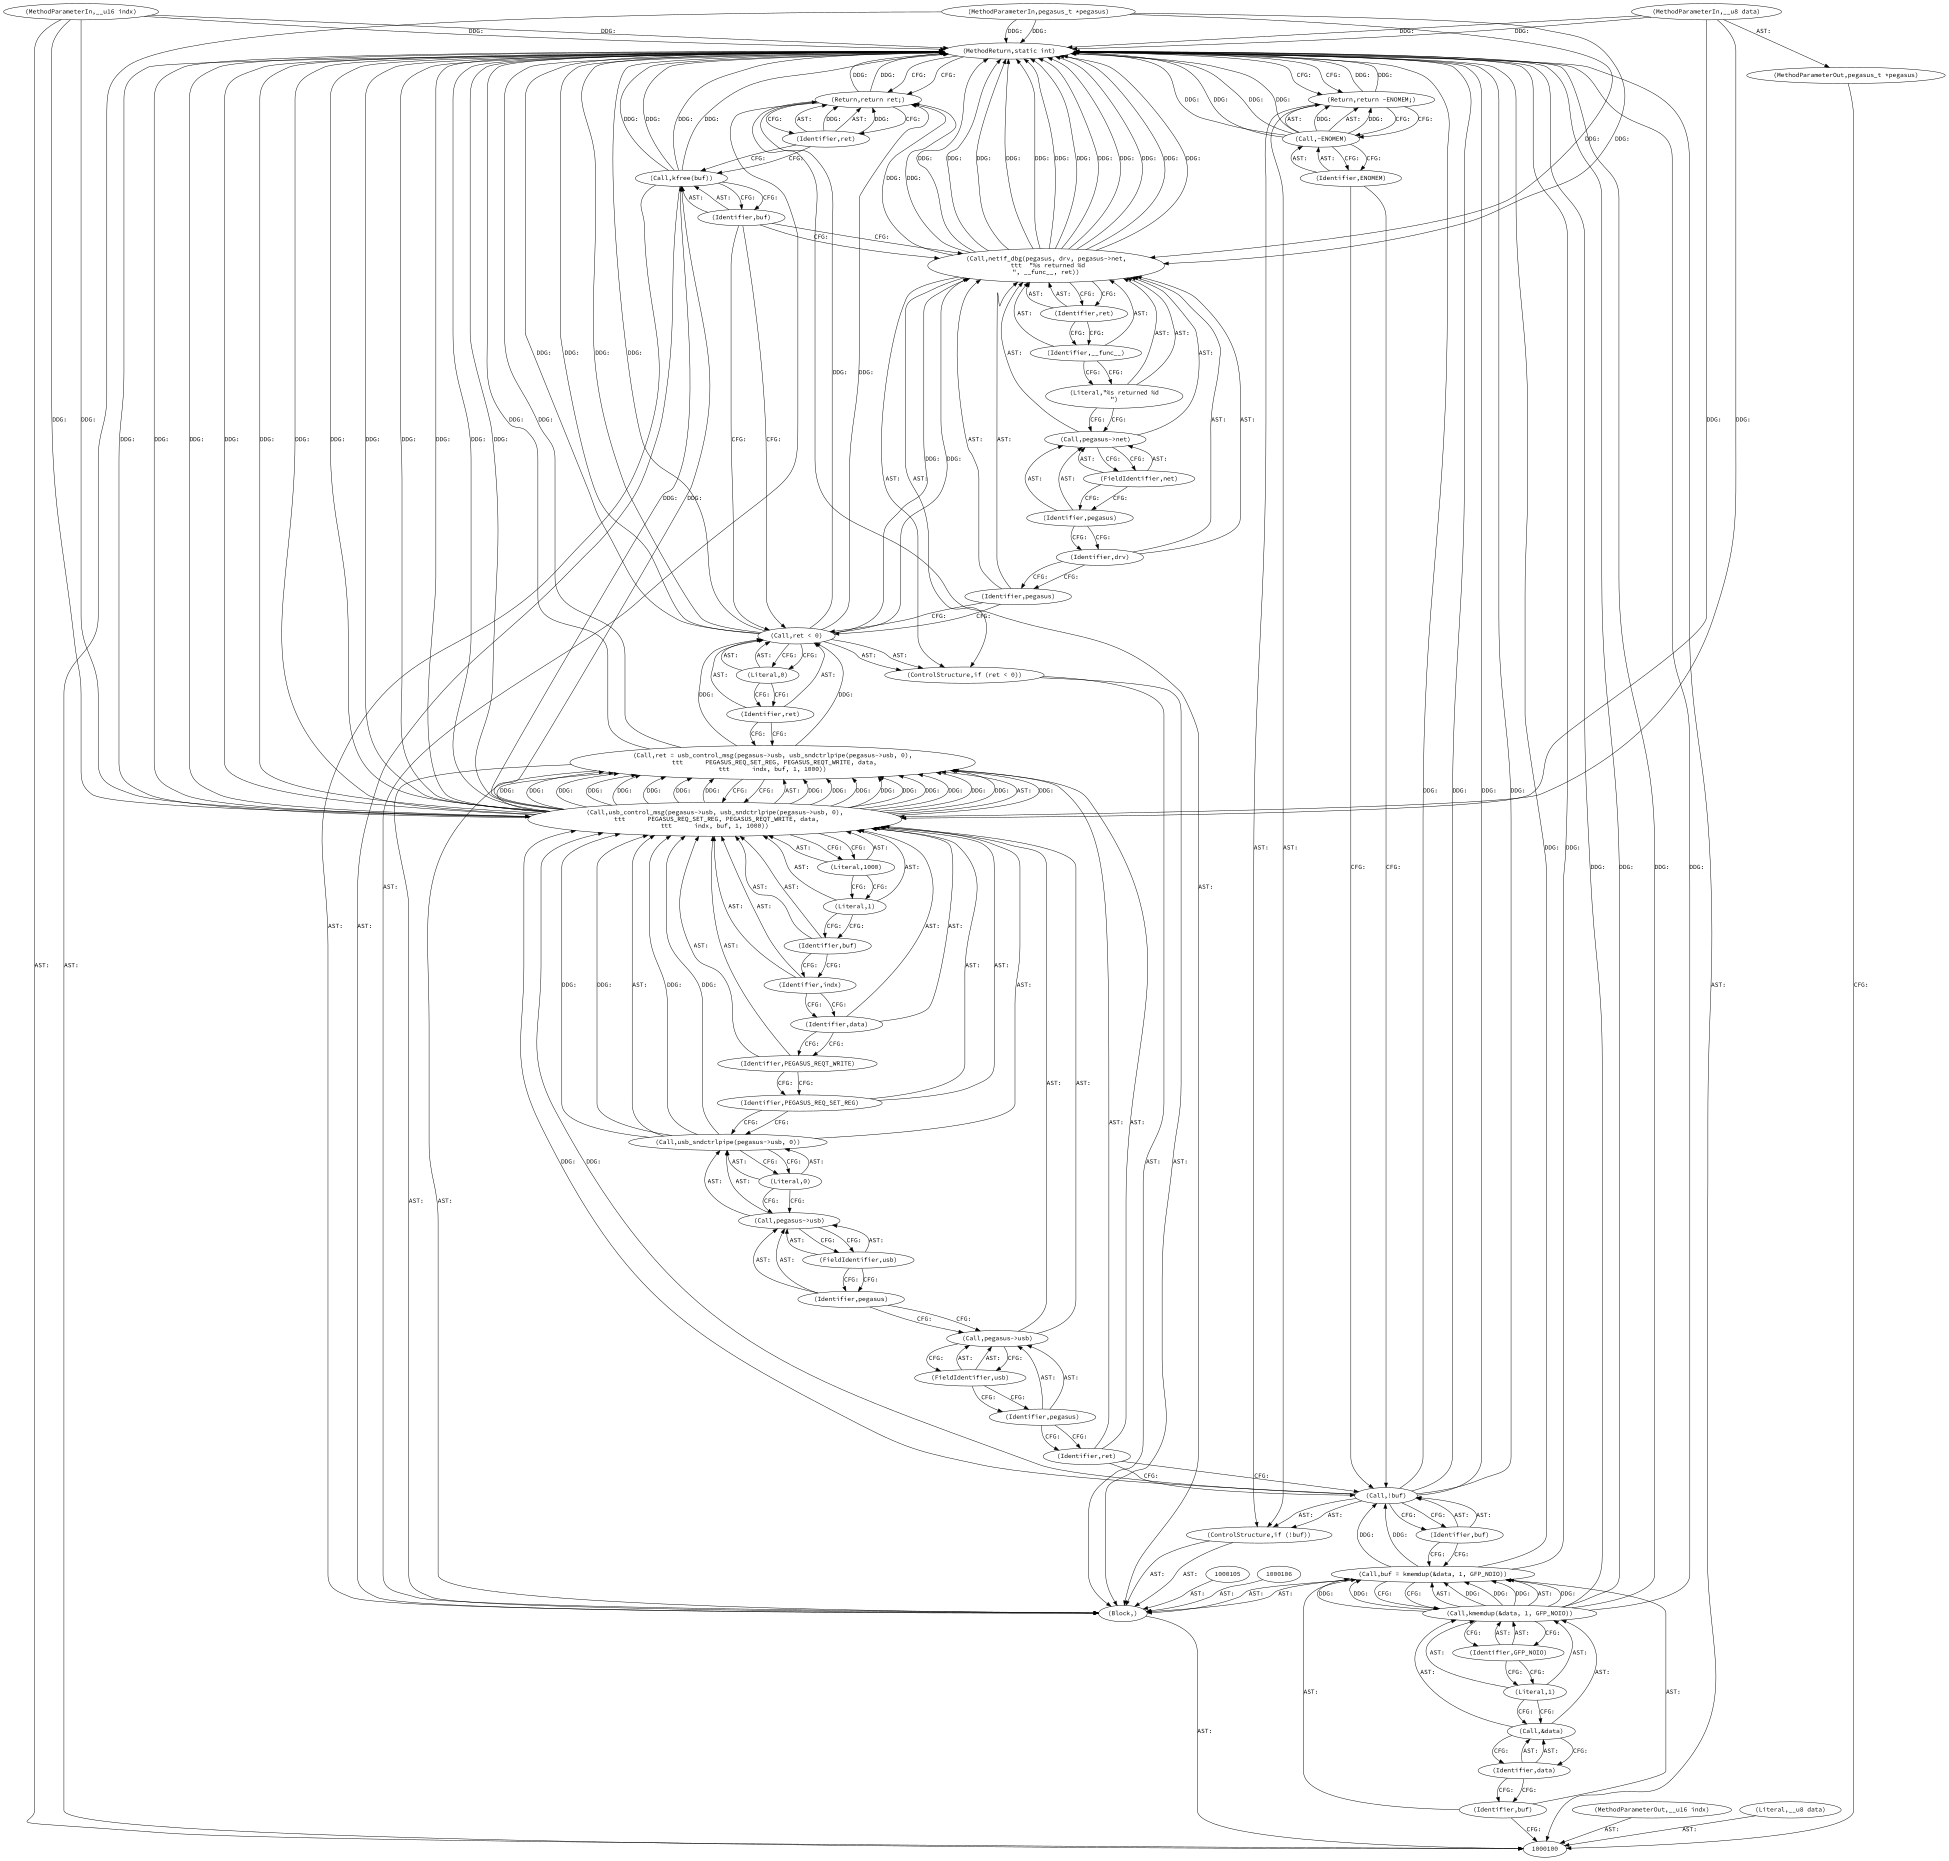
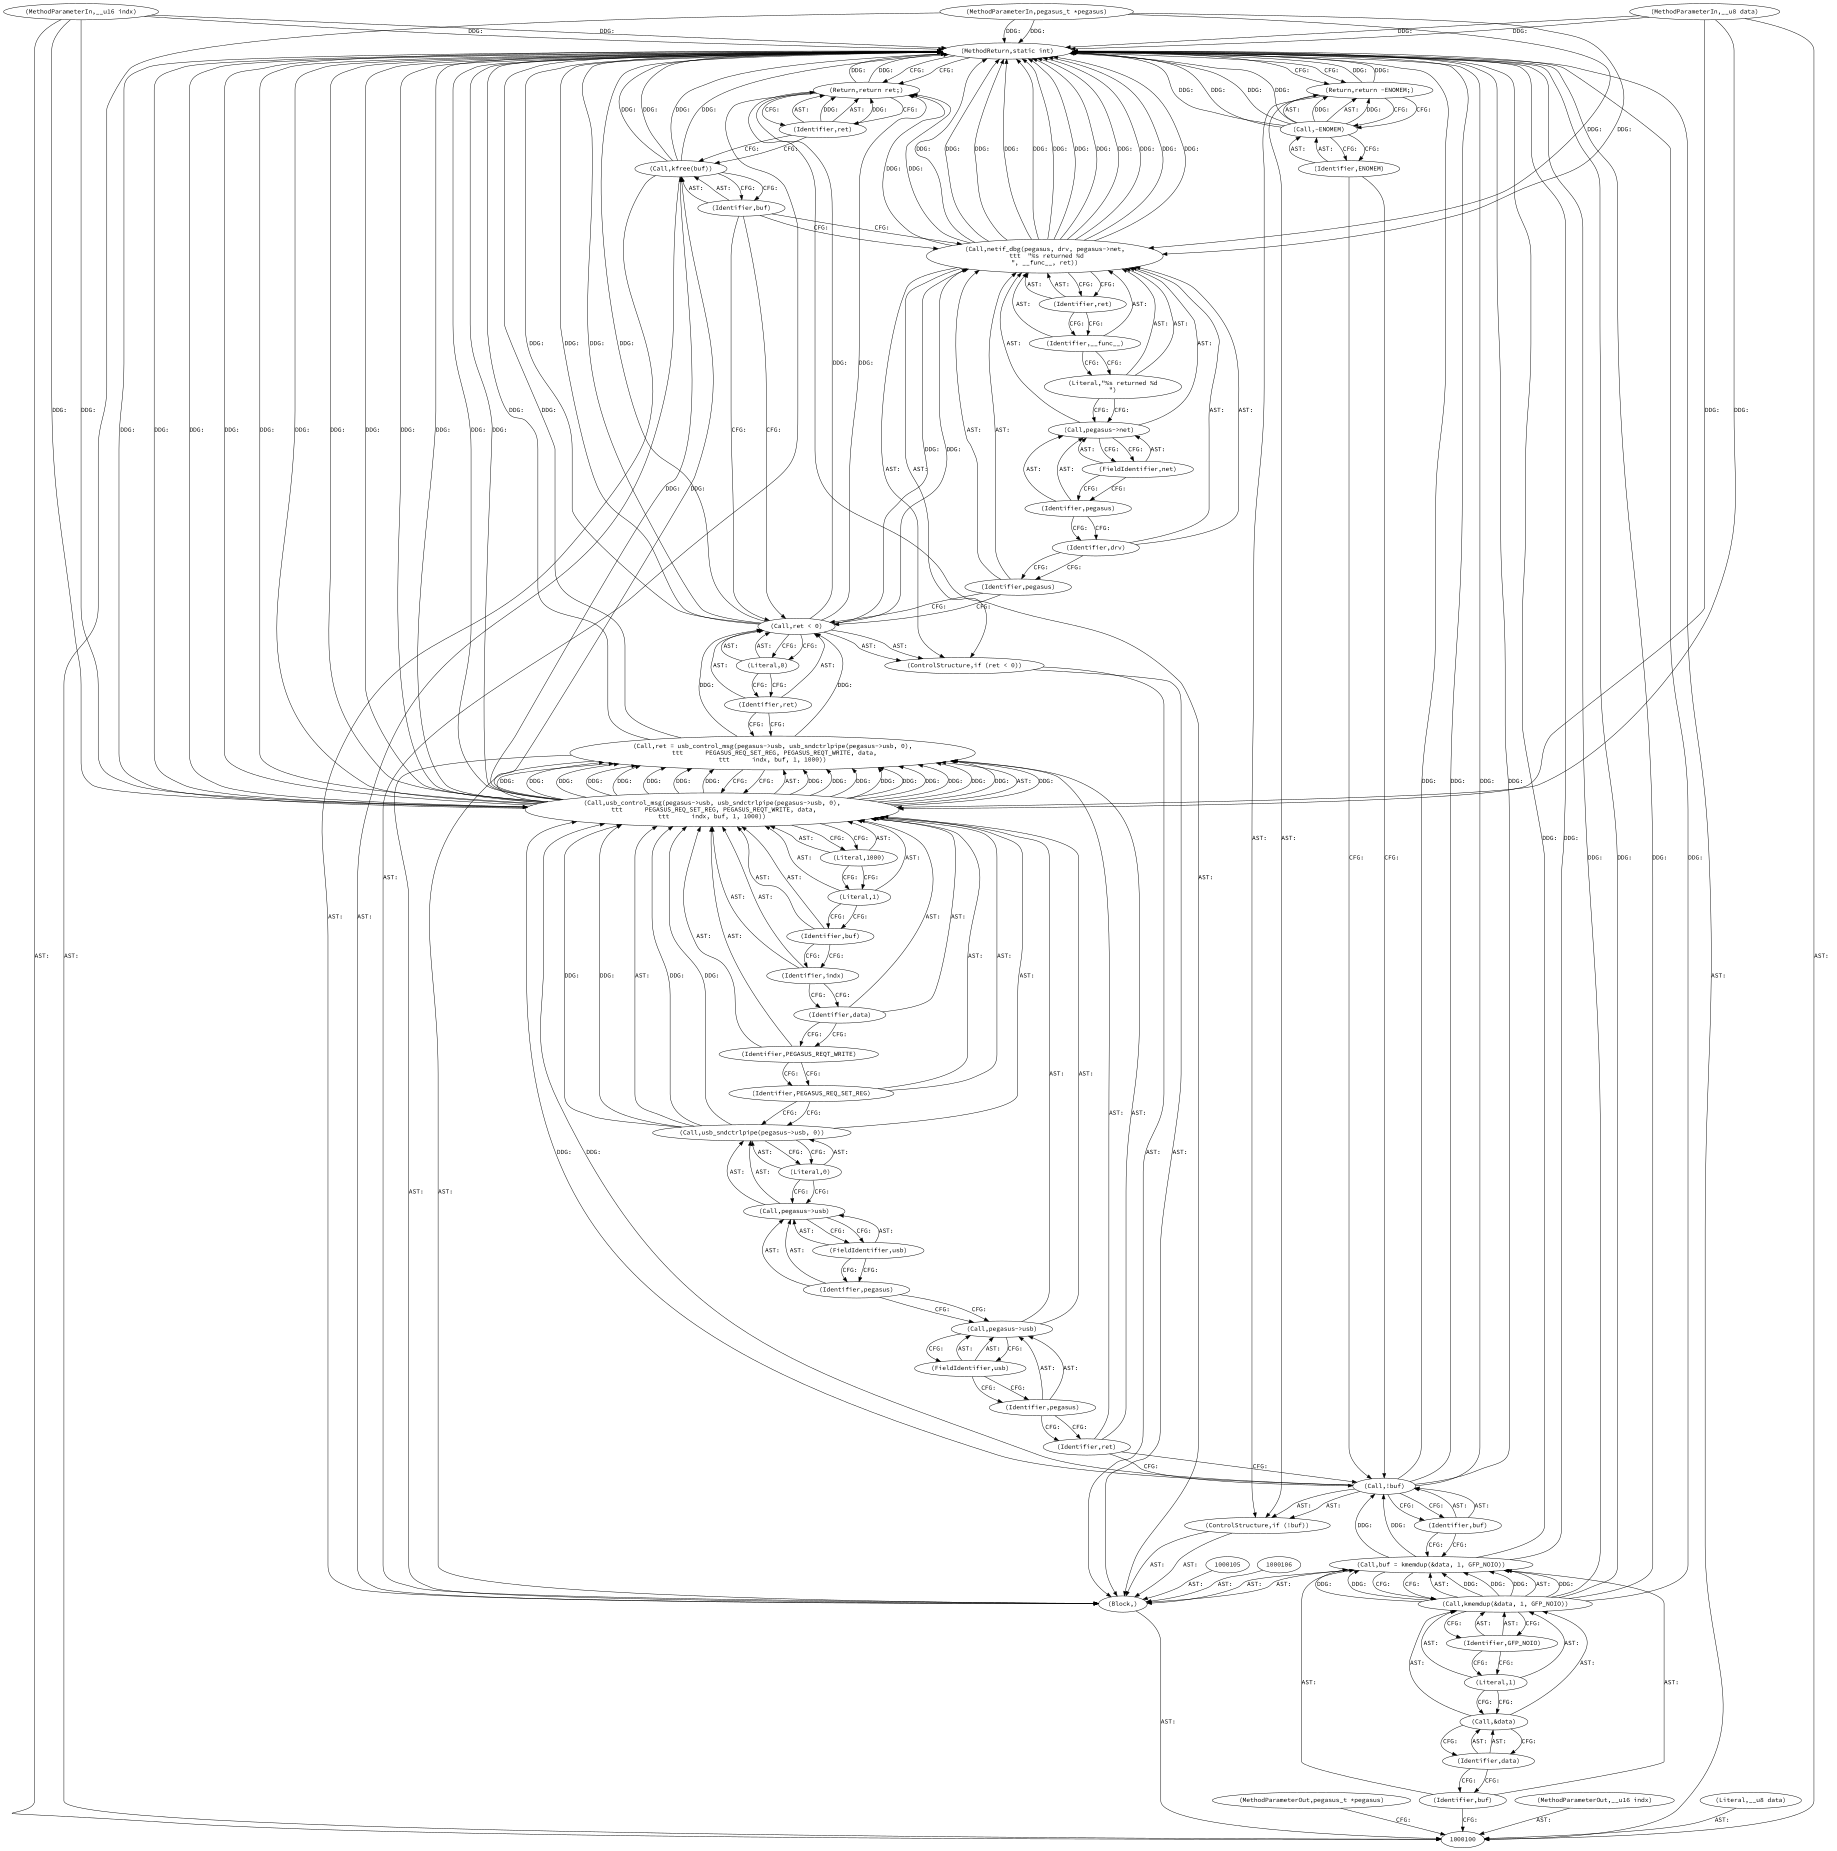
(1774, 42) -> (1814, 1052)
